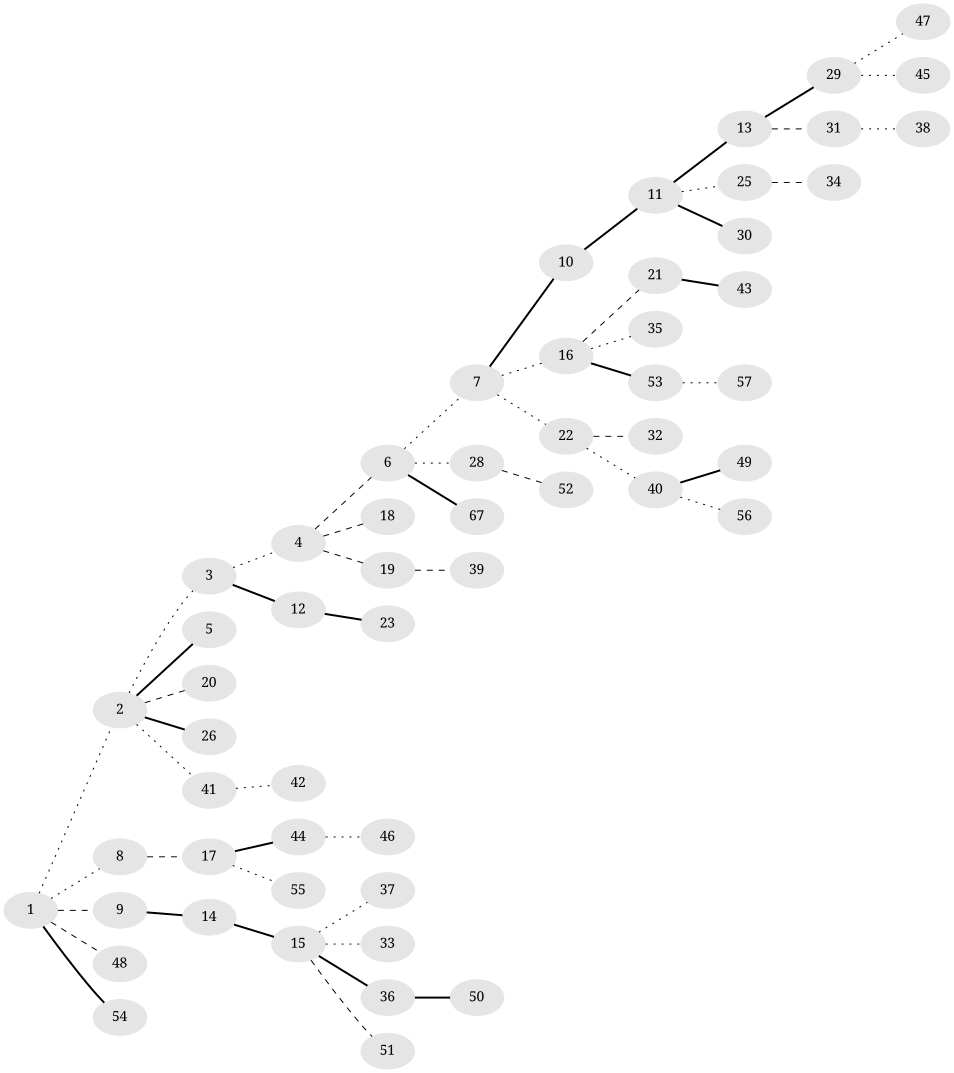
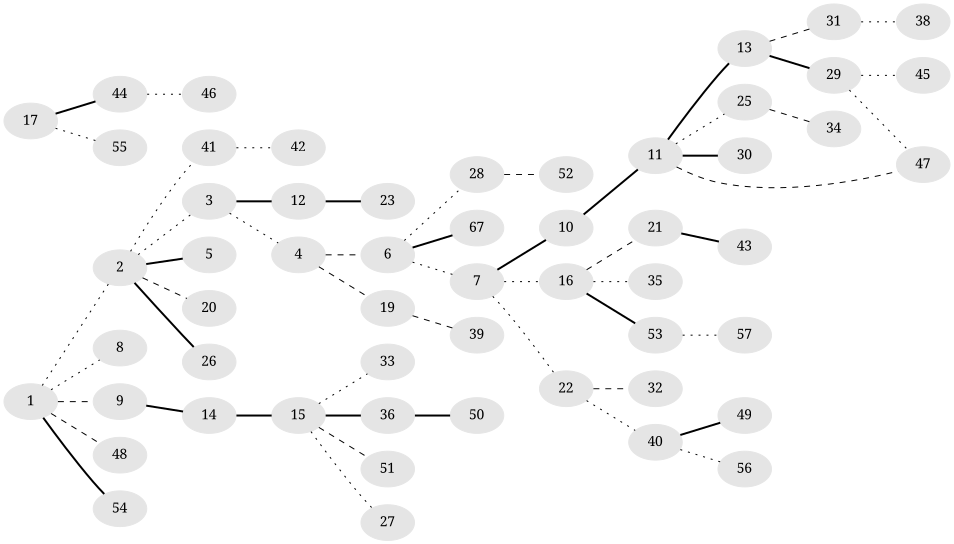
none -> (786, 187)
(388, 517) -> none
(165, 857) -> none
(388, 891) -> (388, 523)
